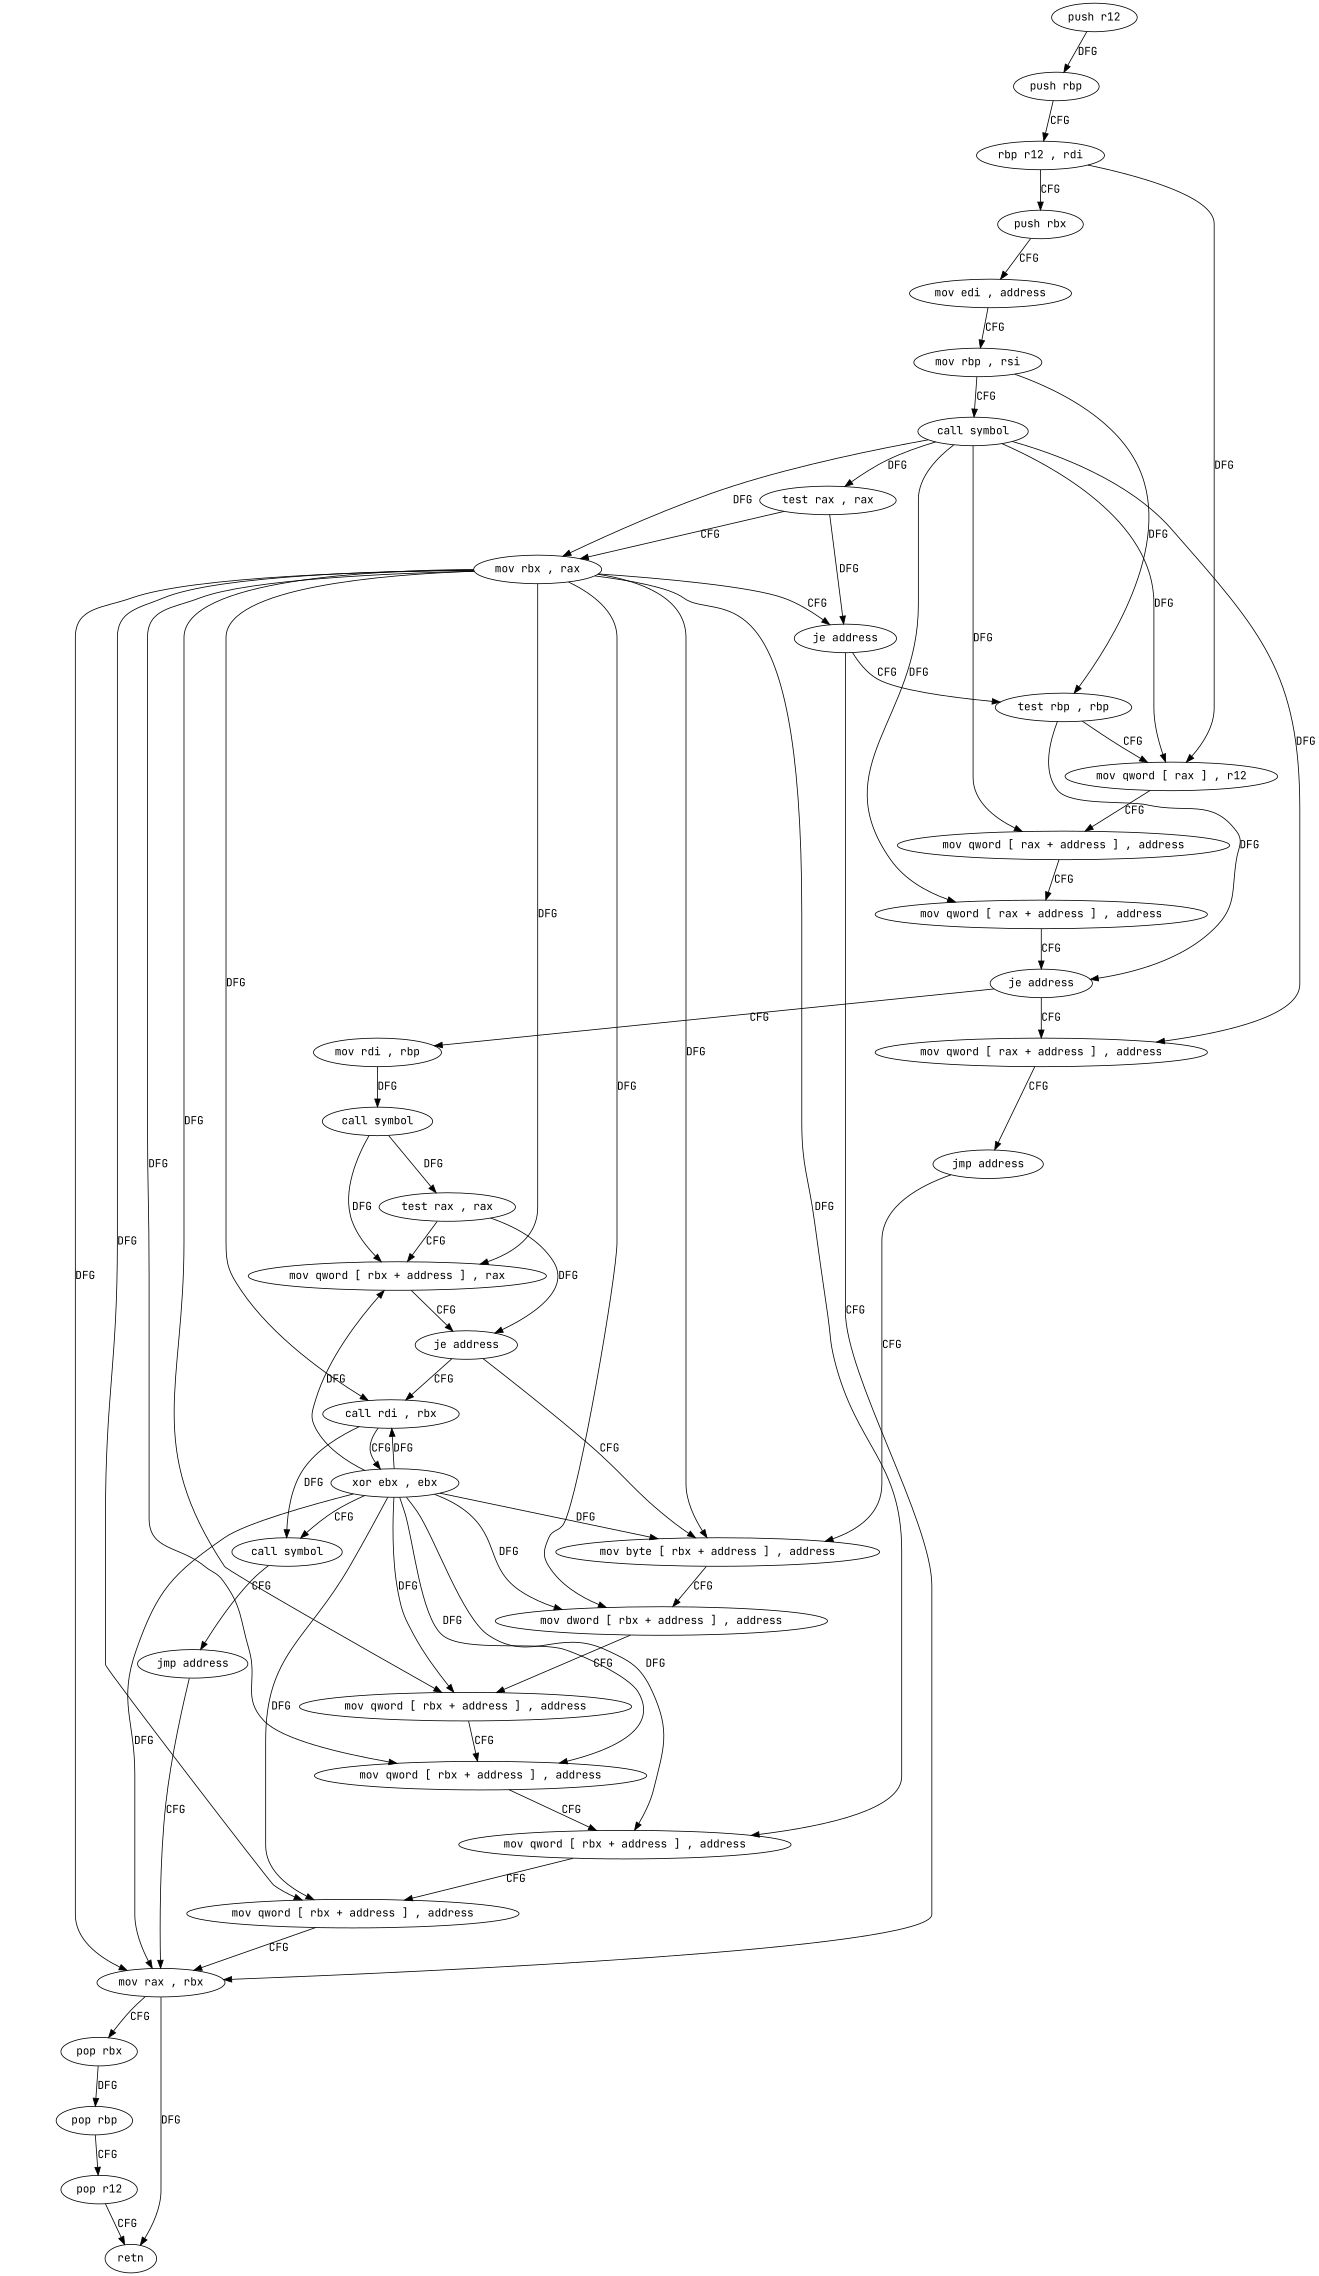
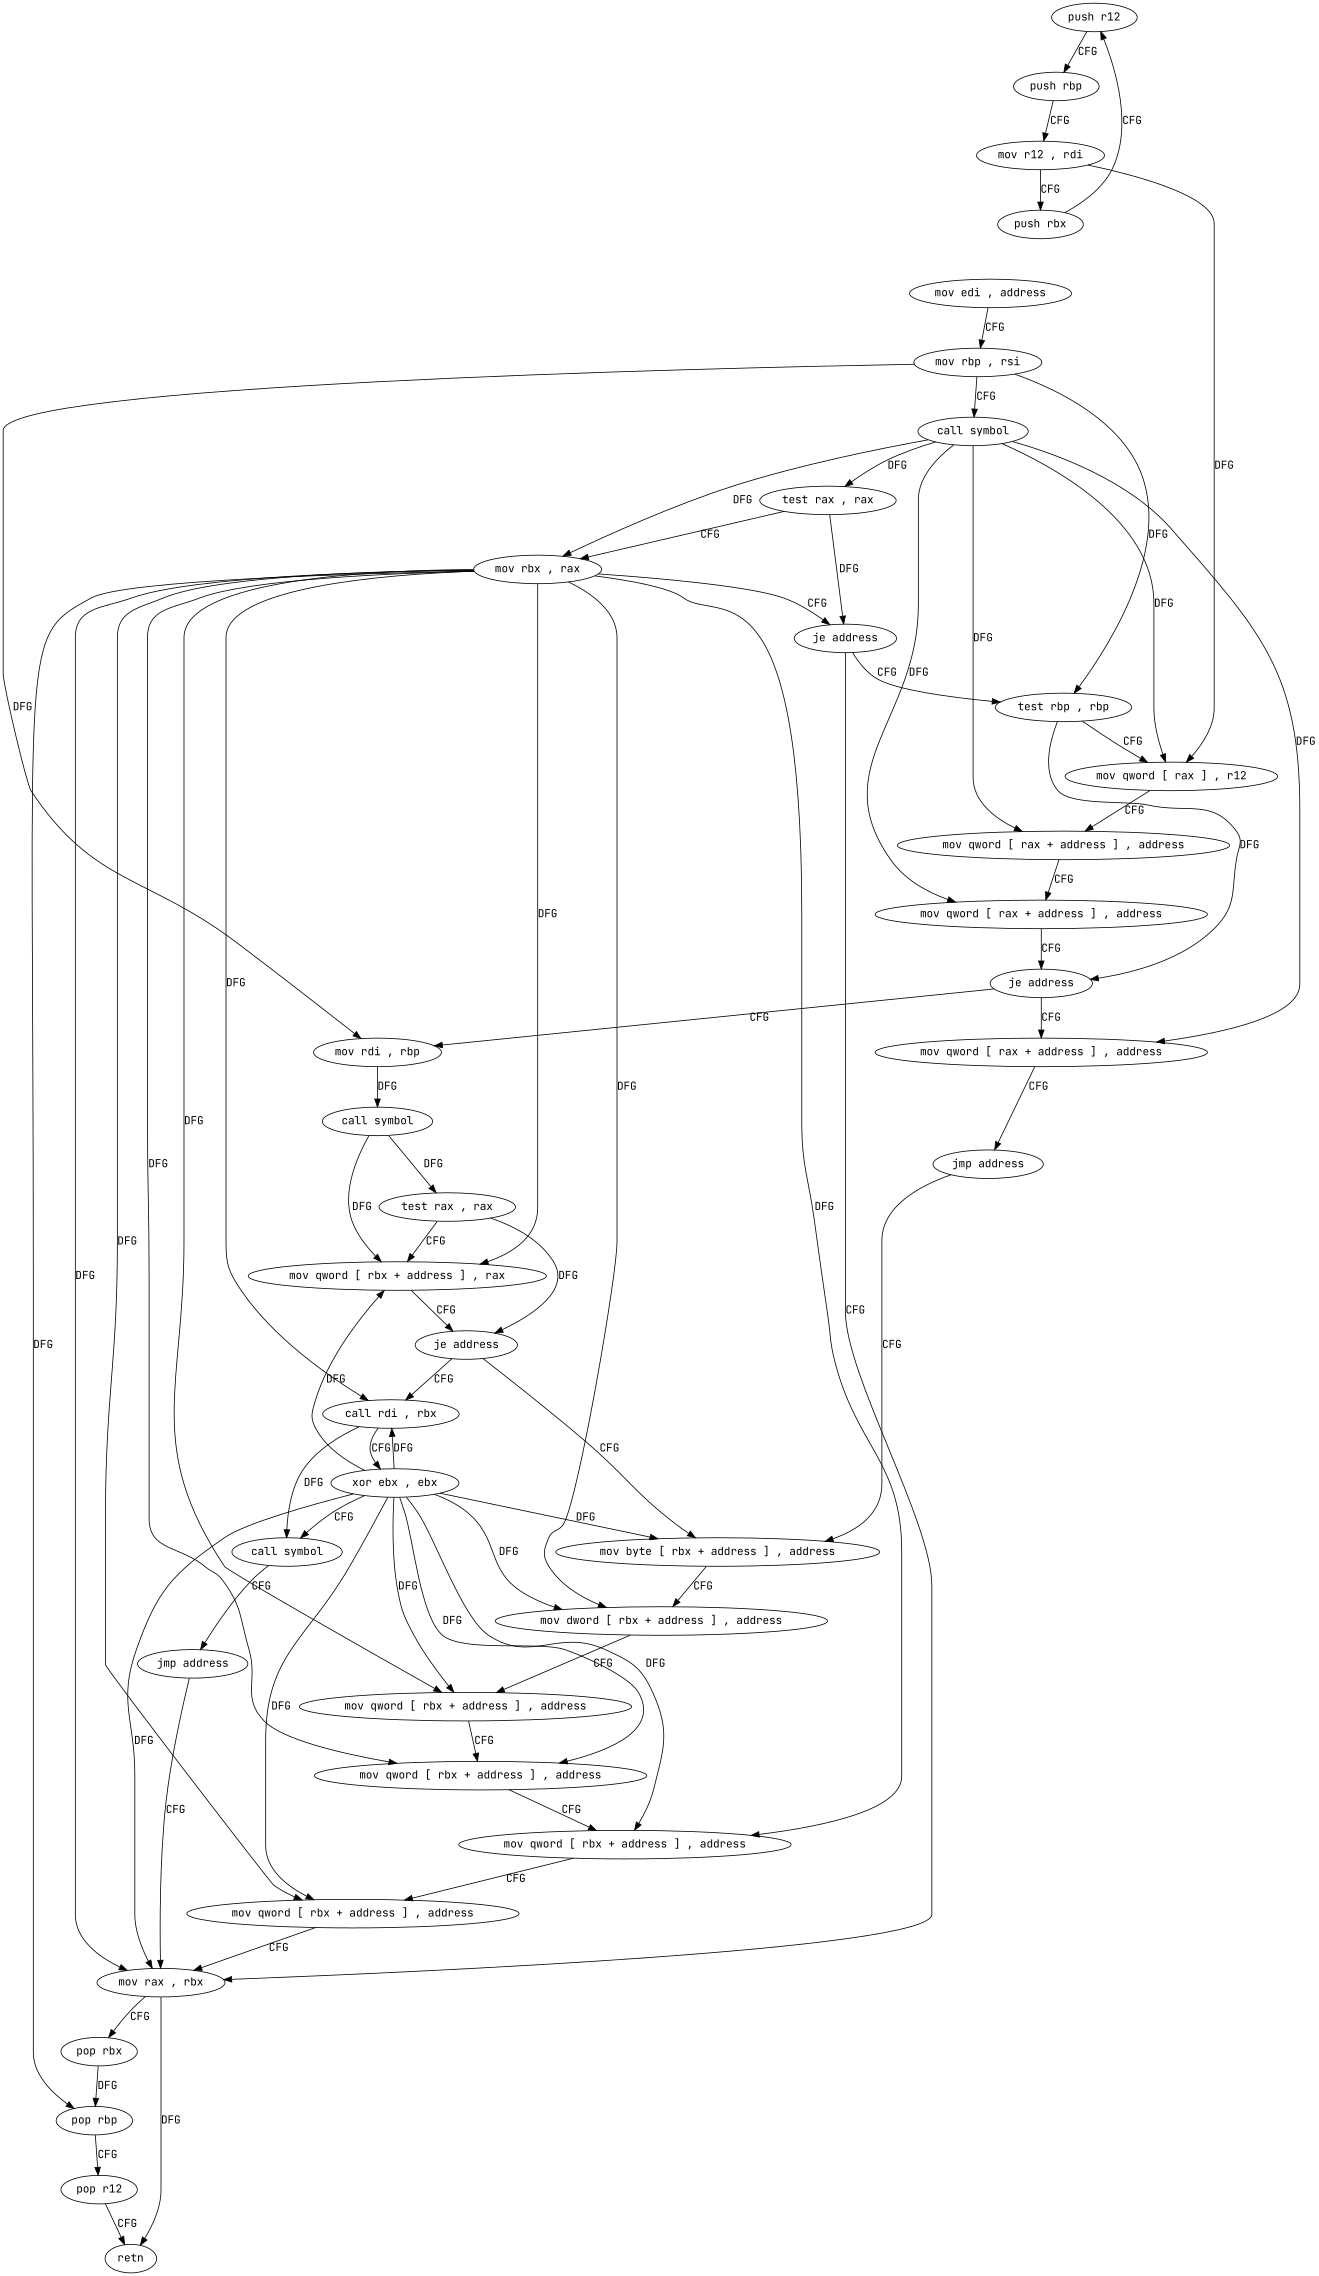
(1088, 52) -> (1088, 52)
(1040, 155) -> (1040, 155)
(1018, 256) -> (1121, 136)
none -> (72, 409)
(686, 1027) -> (33, 1154)
